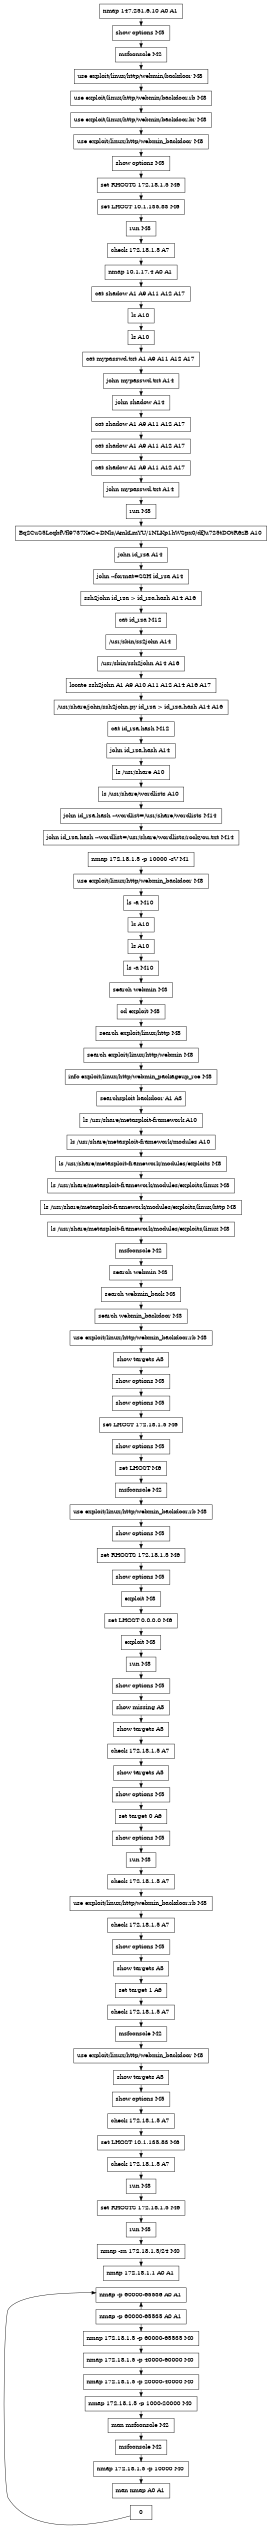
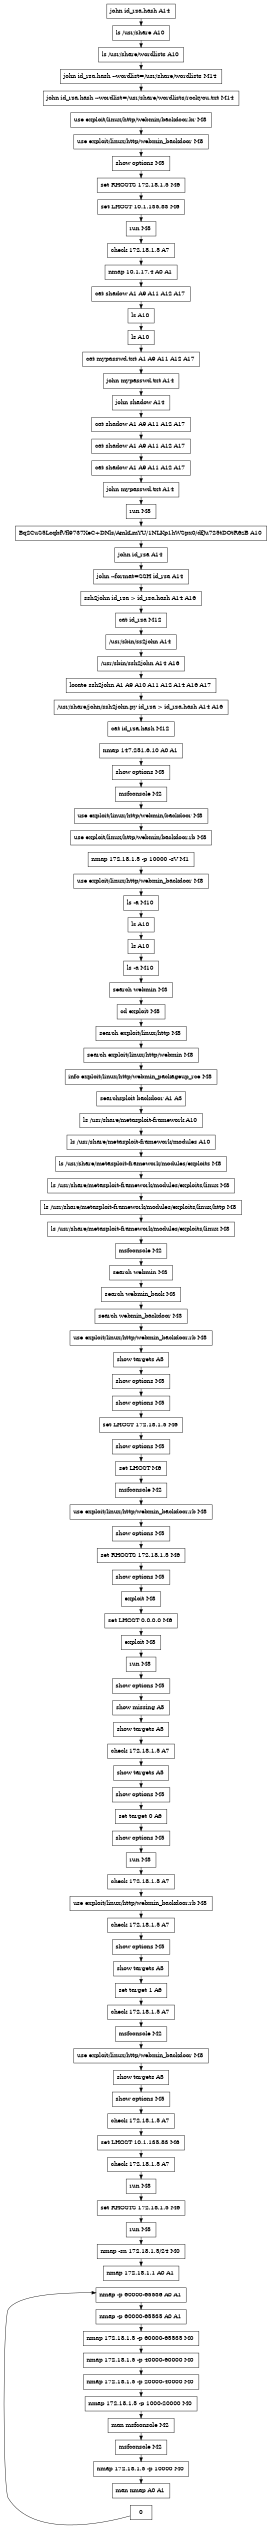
(141, 107) -> none
(141, 738) -> none
(141, 2308) -> (141, 2304)
